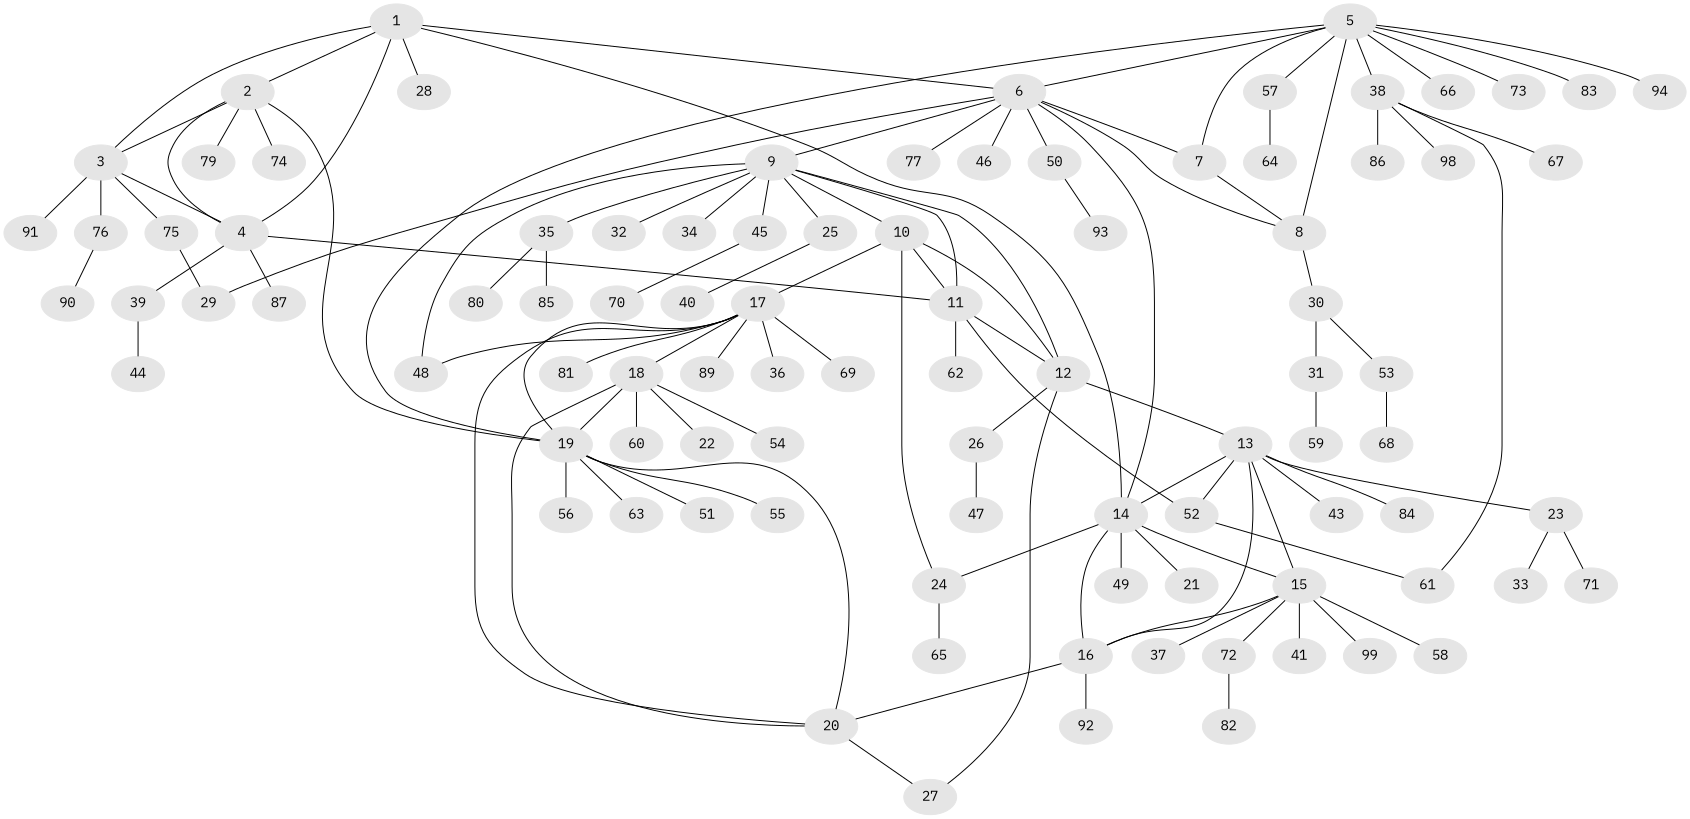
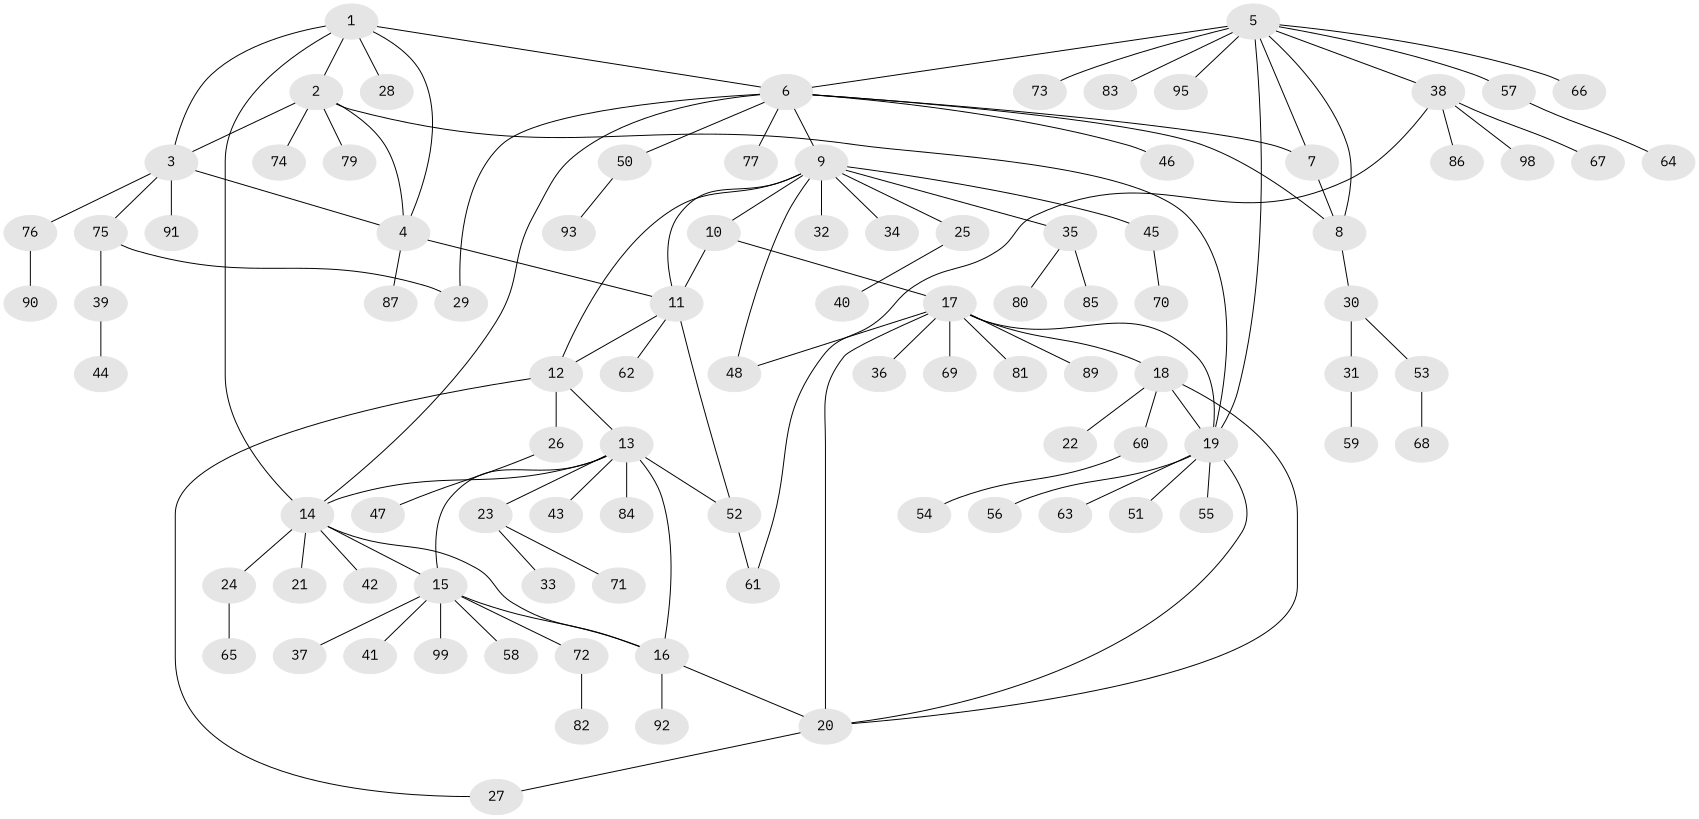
(1660, 92) -> (1181, 92)
(195, 265) -> (101, 268)
(996, 291) -> none
(707, 409) -> (1033, 480)
(902, 412) -> none
(1121, 586) -> (370, 586)
